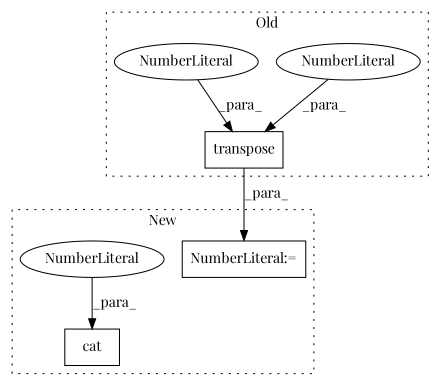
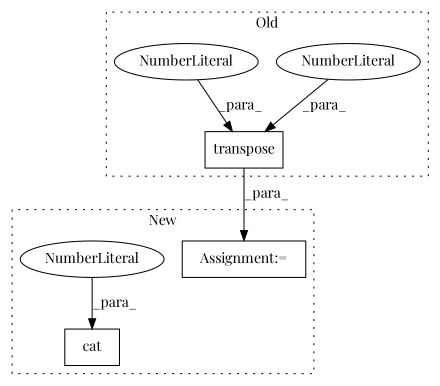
(244, 259) -> (244, 259)
